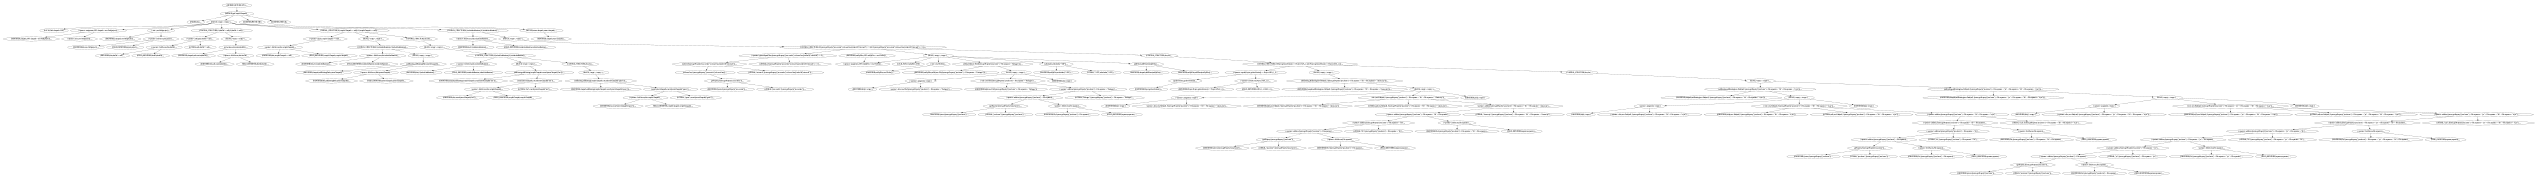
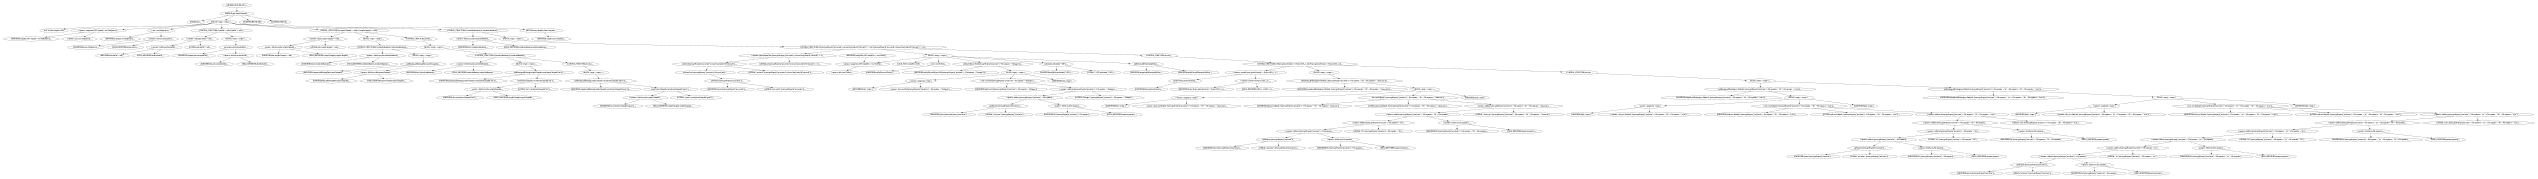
none -> (325, 47)
none -> (842, 73)
